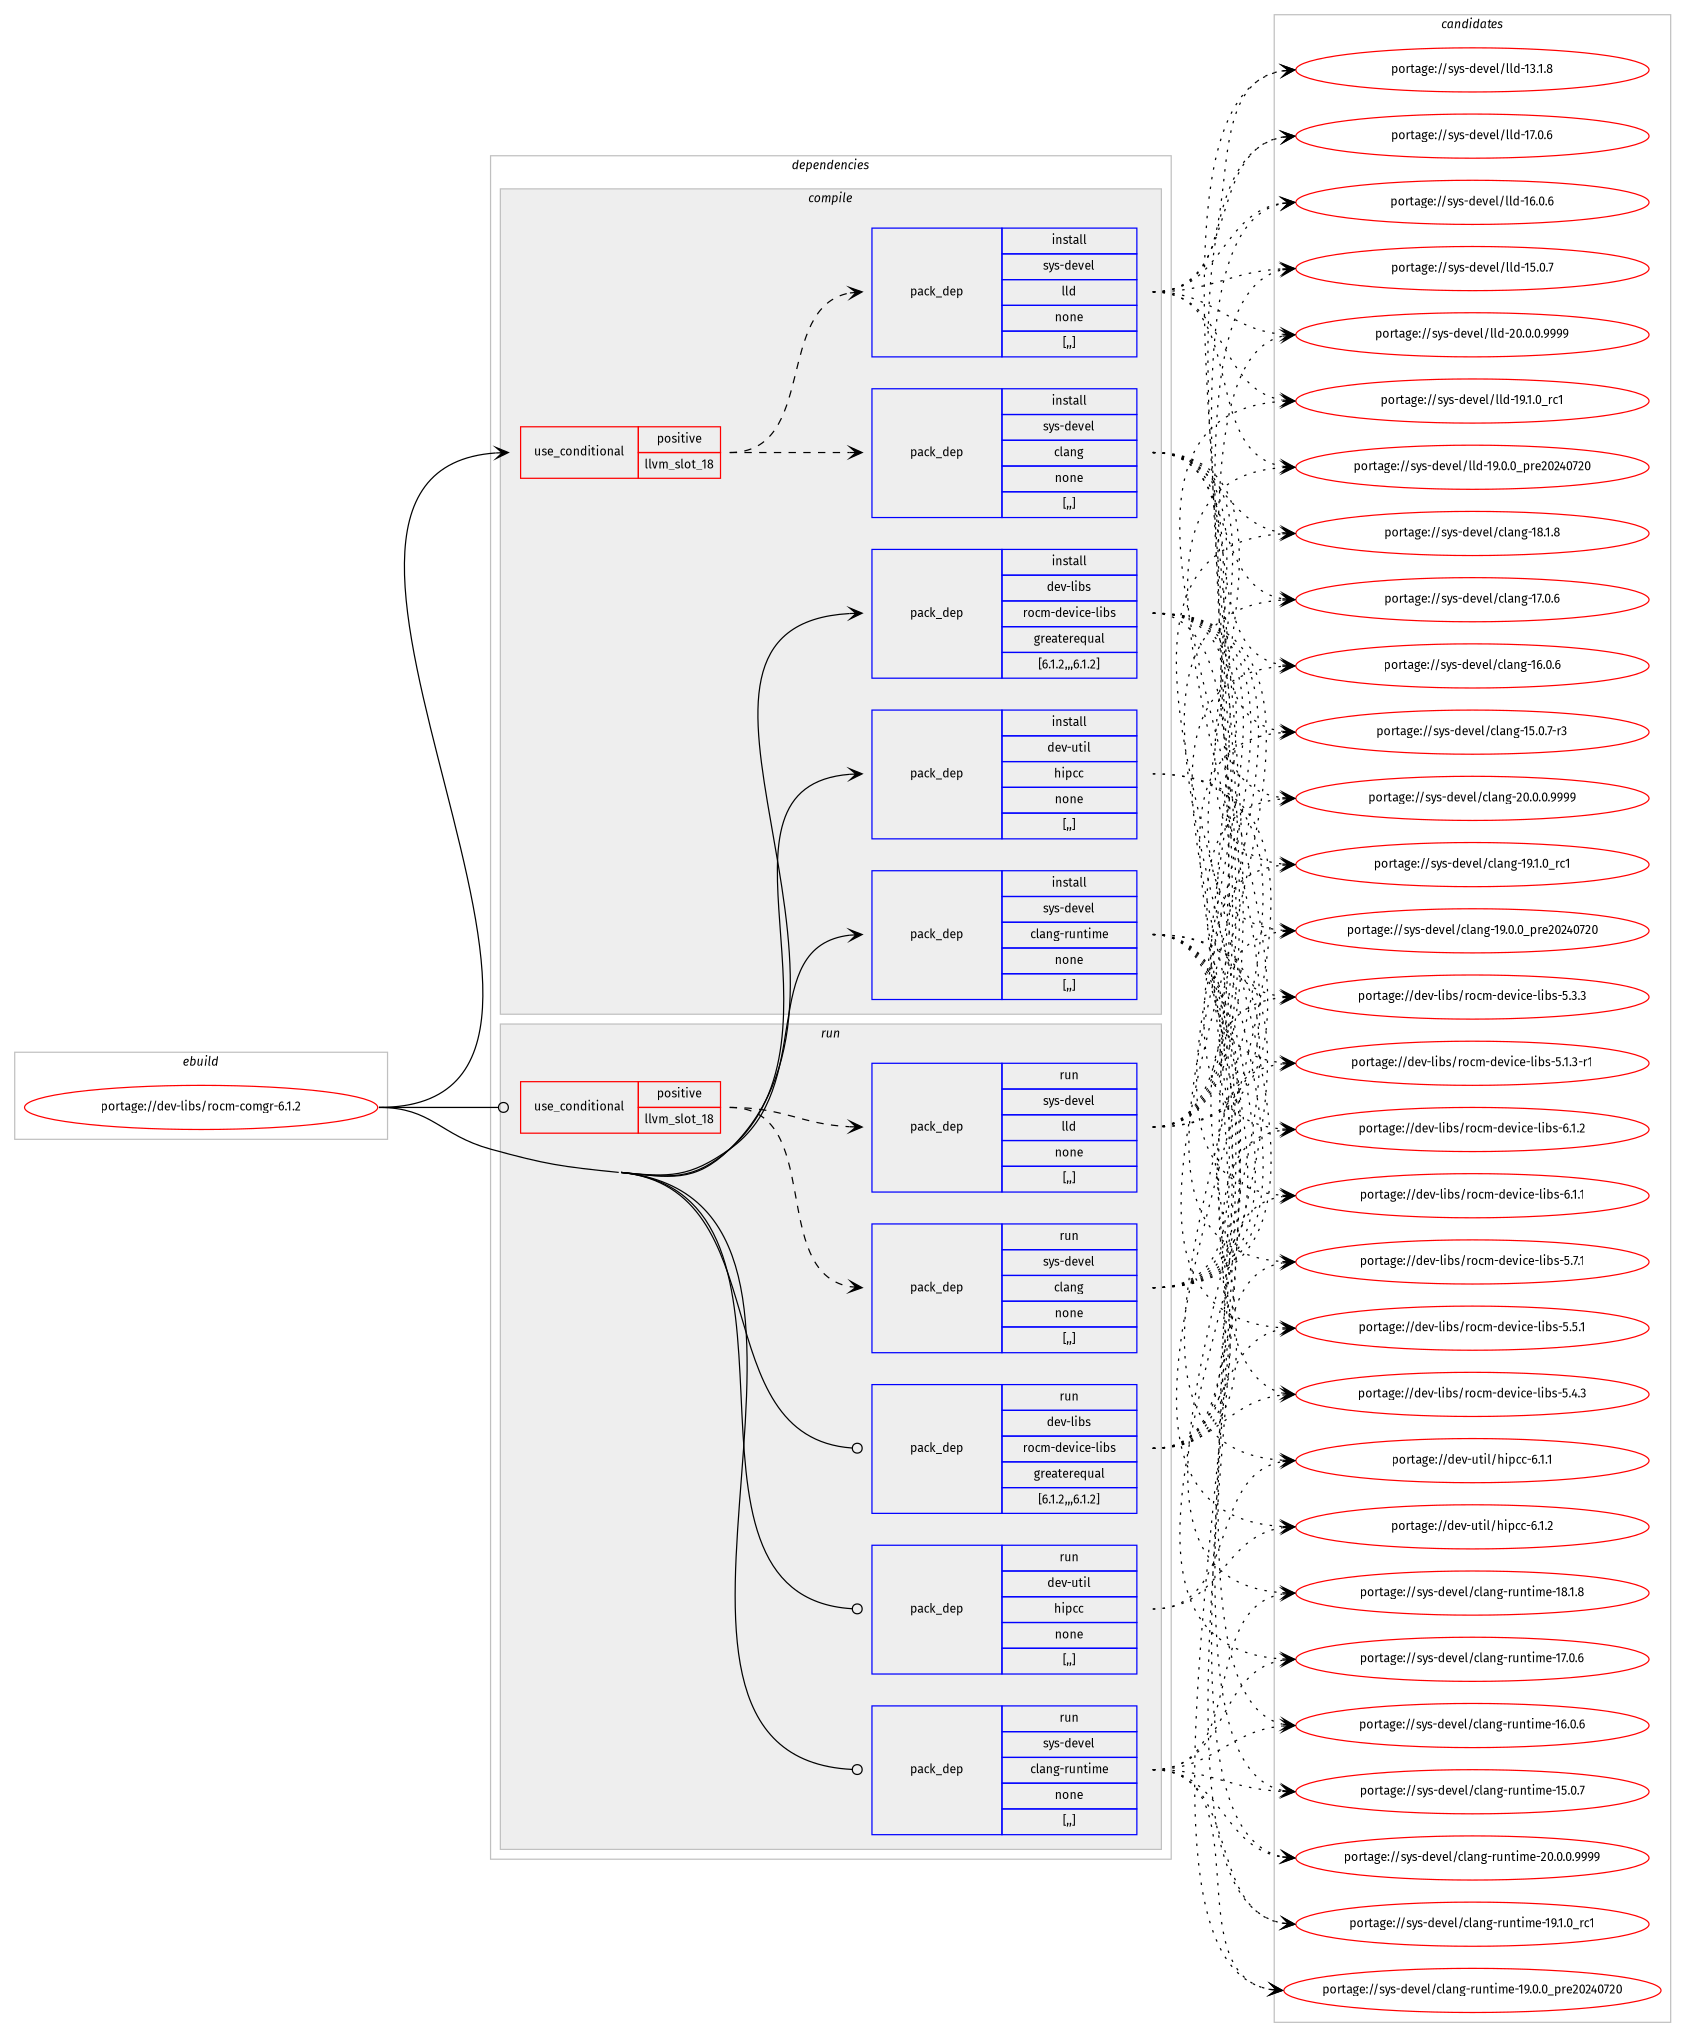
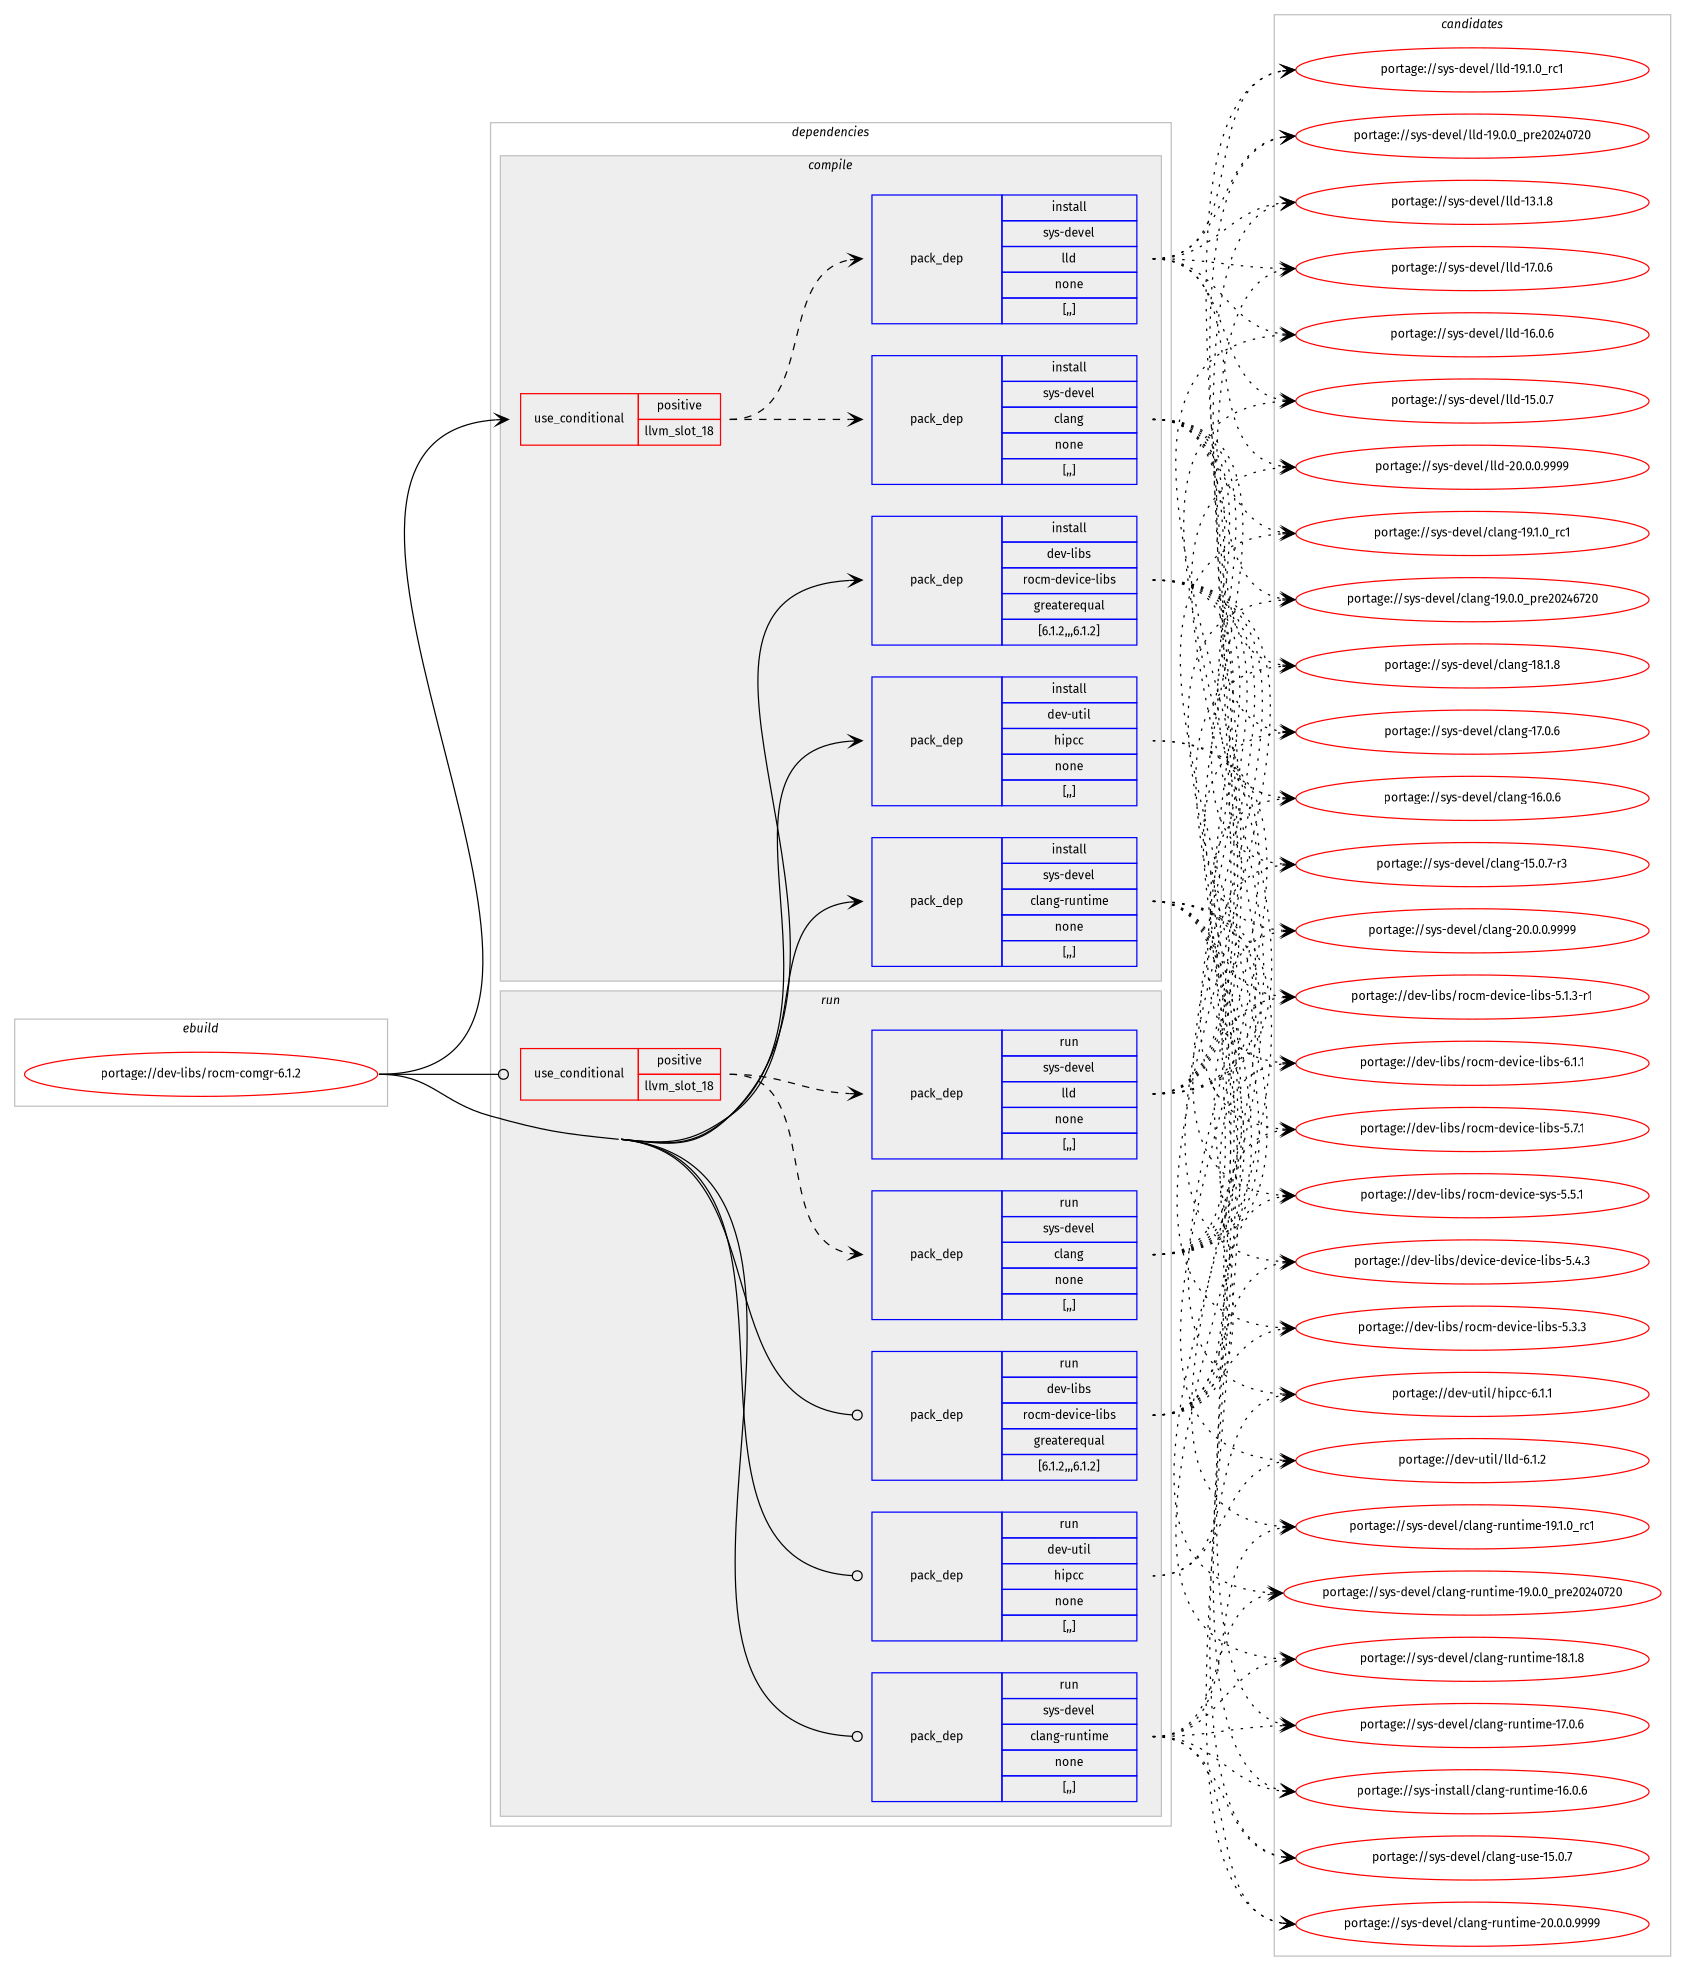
(1472, 931) -> (1472, 600)
(1472, 1130) -> none
(1472, 1328) -> (1472, 1196)
(1472, 1394) -> (1472, 1262)
(1472, 1527) -> (1472, 1461)
(1472, 1726) -> (1472, 1792)
(1472, 1792) -> (1472, 1858)
